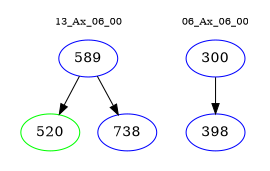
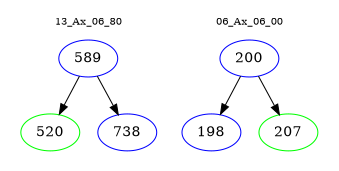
(89, 22) -> (89, 22)
(216, 59) -> (249, 59)
(216, 132) -> (211, 132)
none -> (288, 132)
